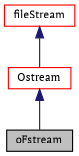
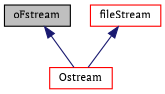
(40, 115) -> (63, 52)
